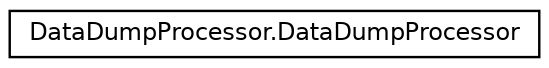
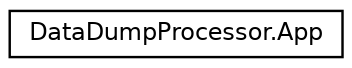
(274, 34) -> (176, 34)
